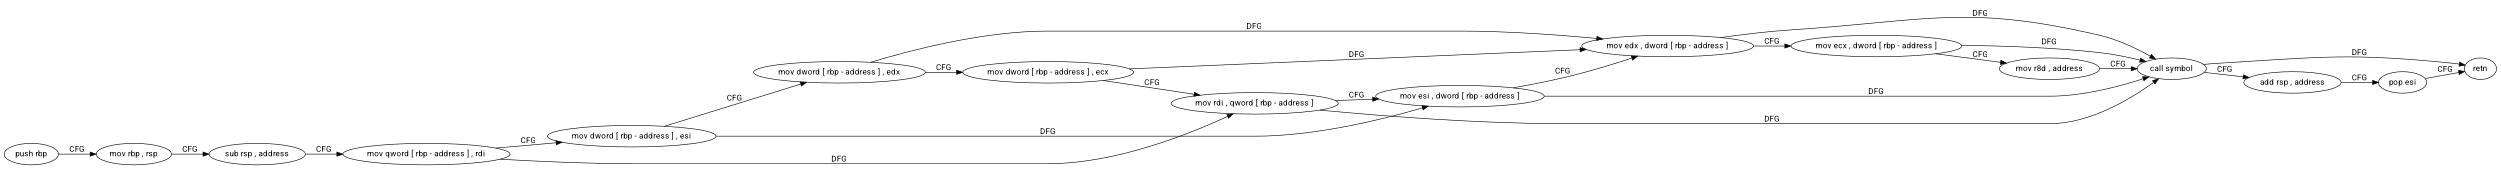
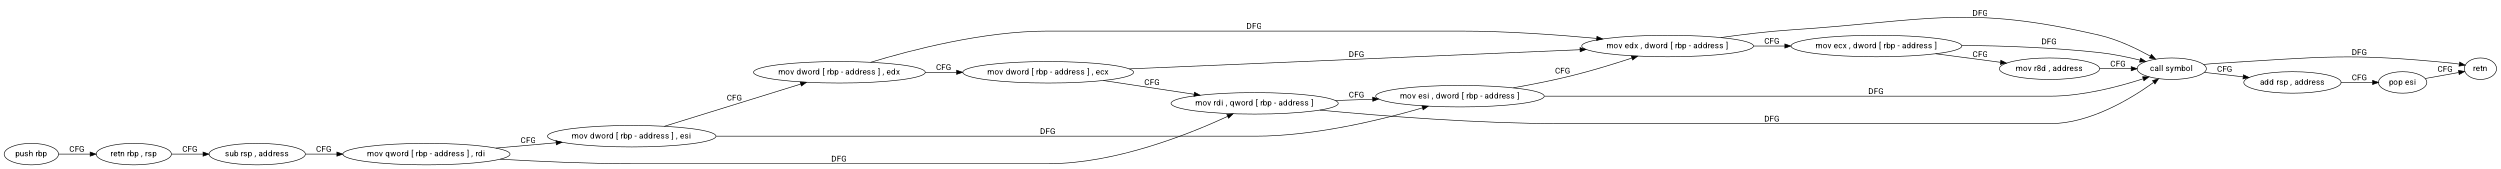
(134, 154) -> (134, 154)
